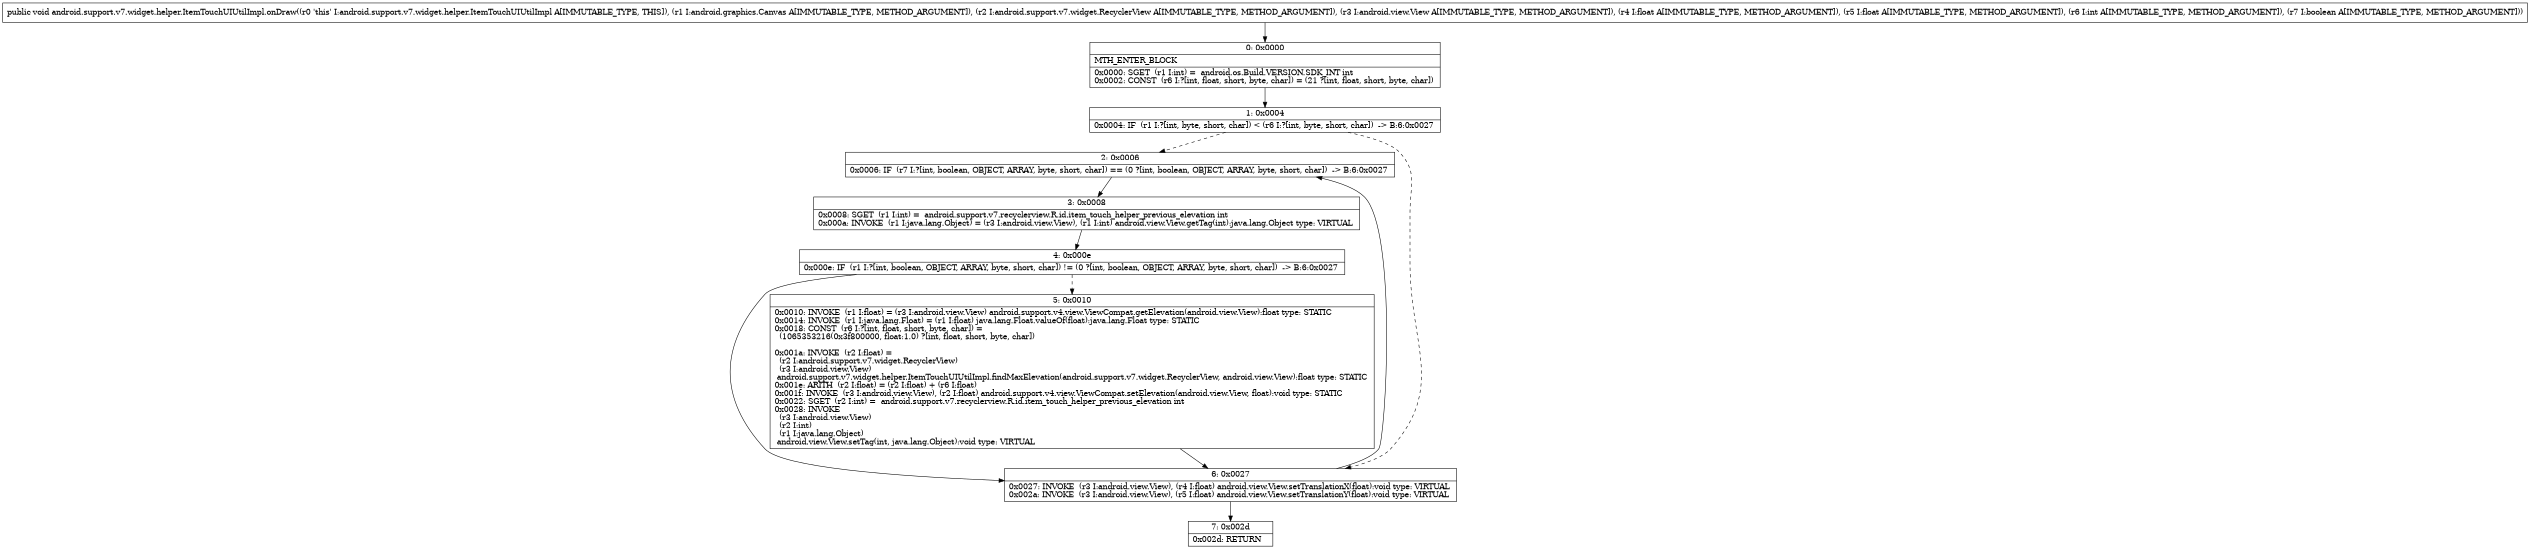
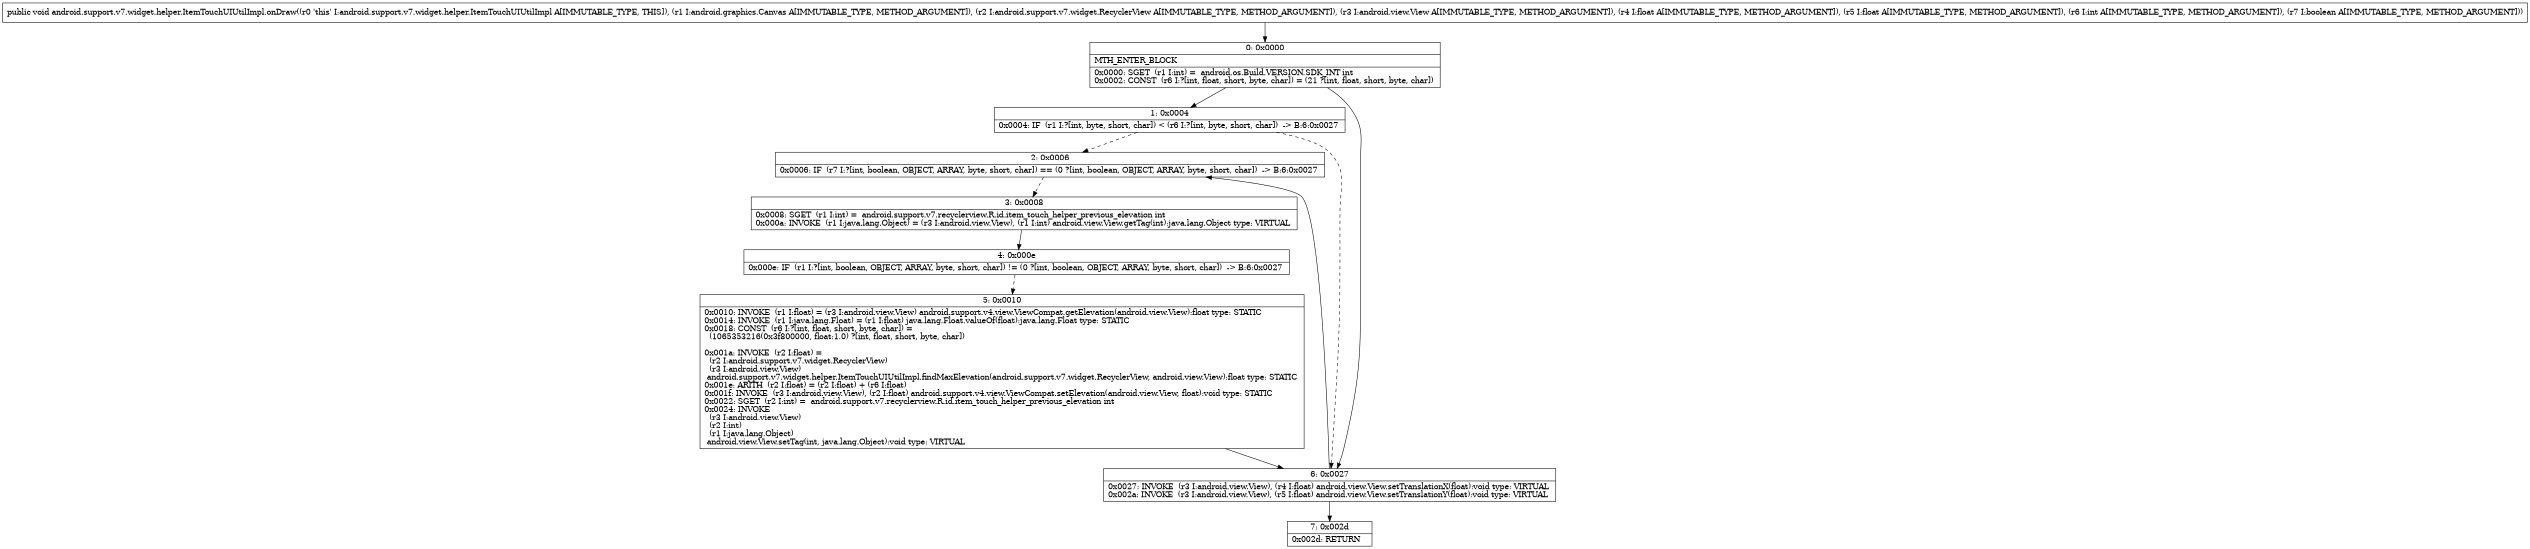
(1106, 185) -> (1039, 185)
(810, 410) -> (740, 410)
(756, 437) -> (1360, 270)
